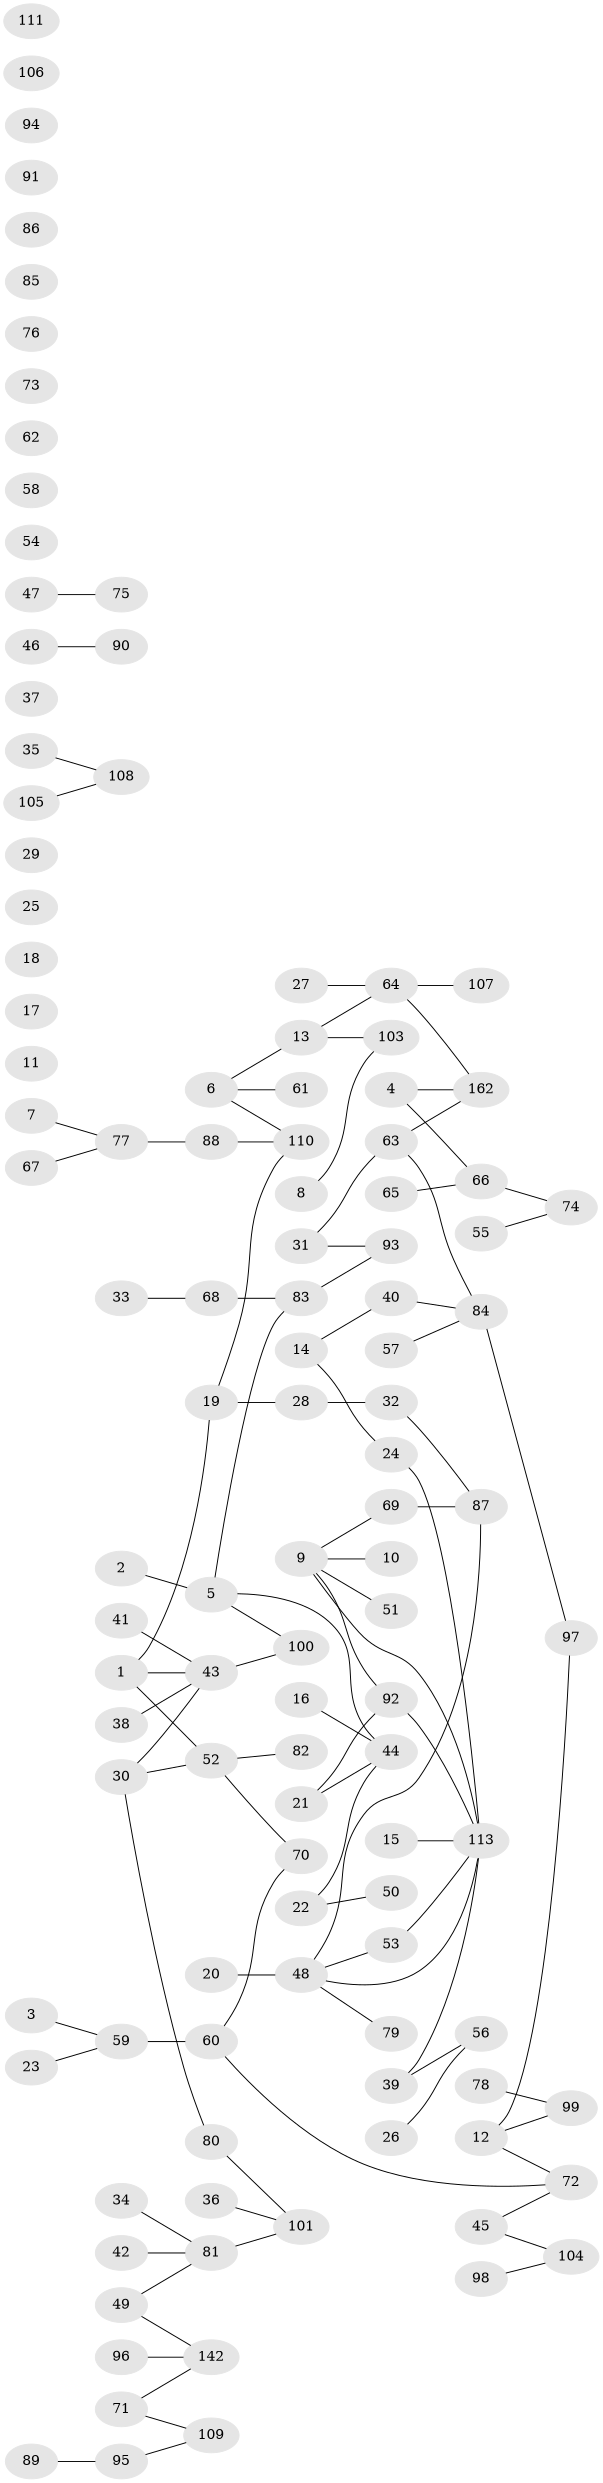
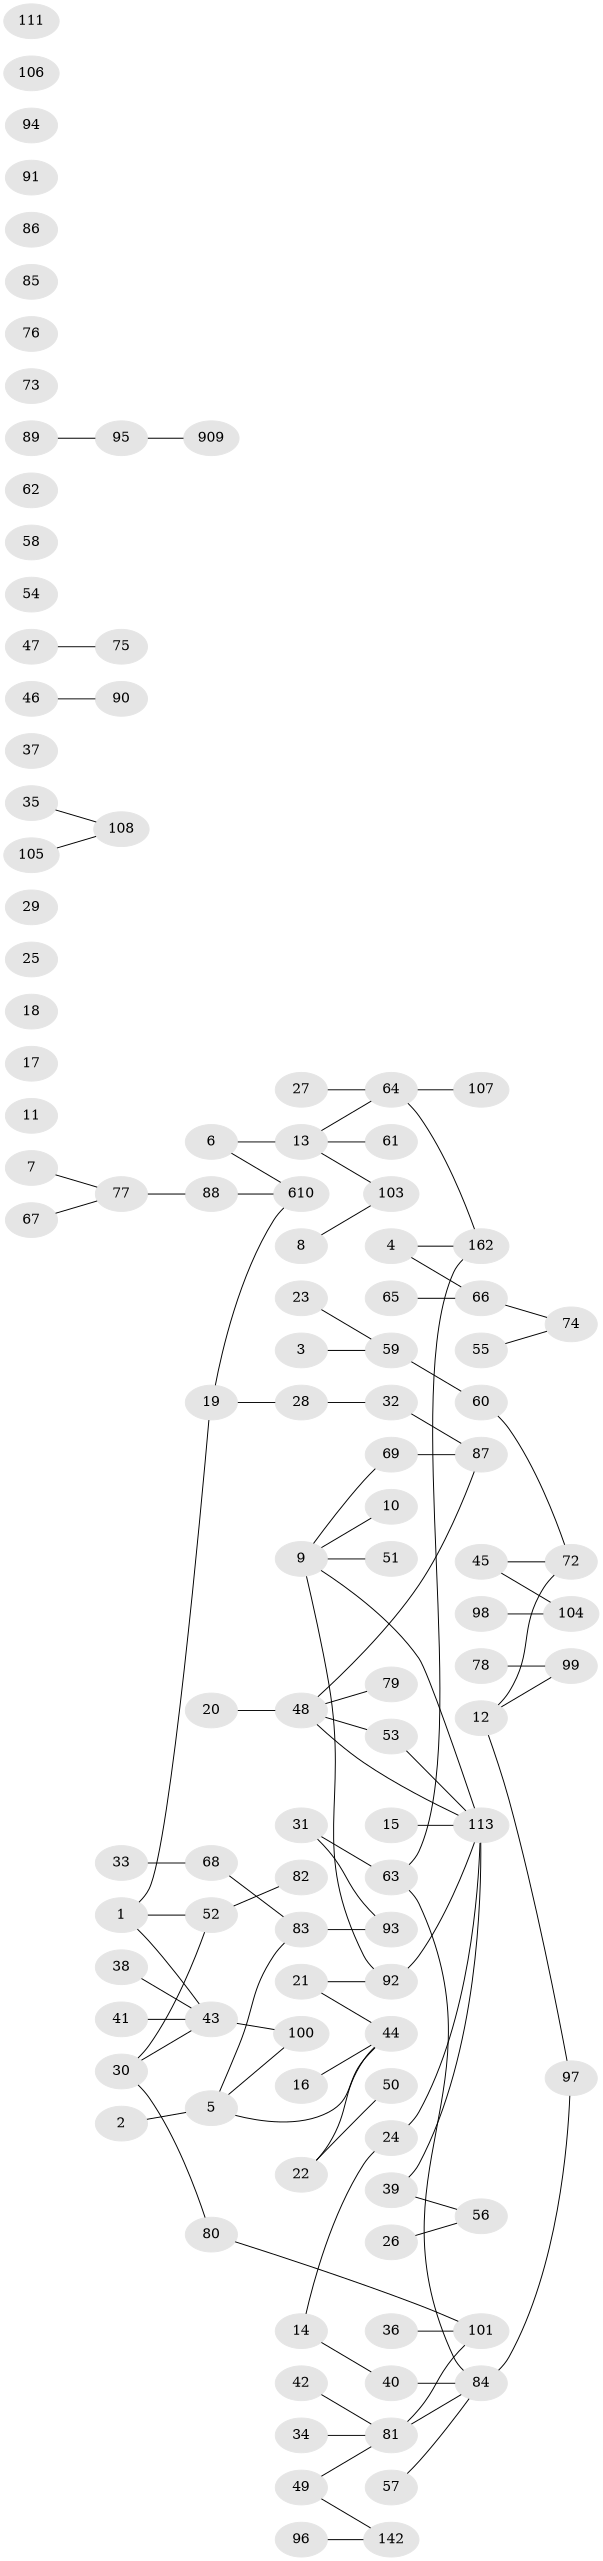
(257, 1090) -> (347, 1142)
(301, 1142) -> (301, 1194)
(301, 1856) -> none
(121, 2409) -> none
none -> (436, 2409)
(211, 2435) -> (211, 438)
